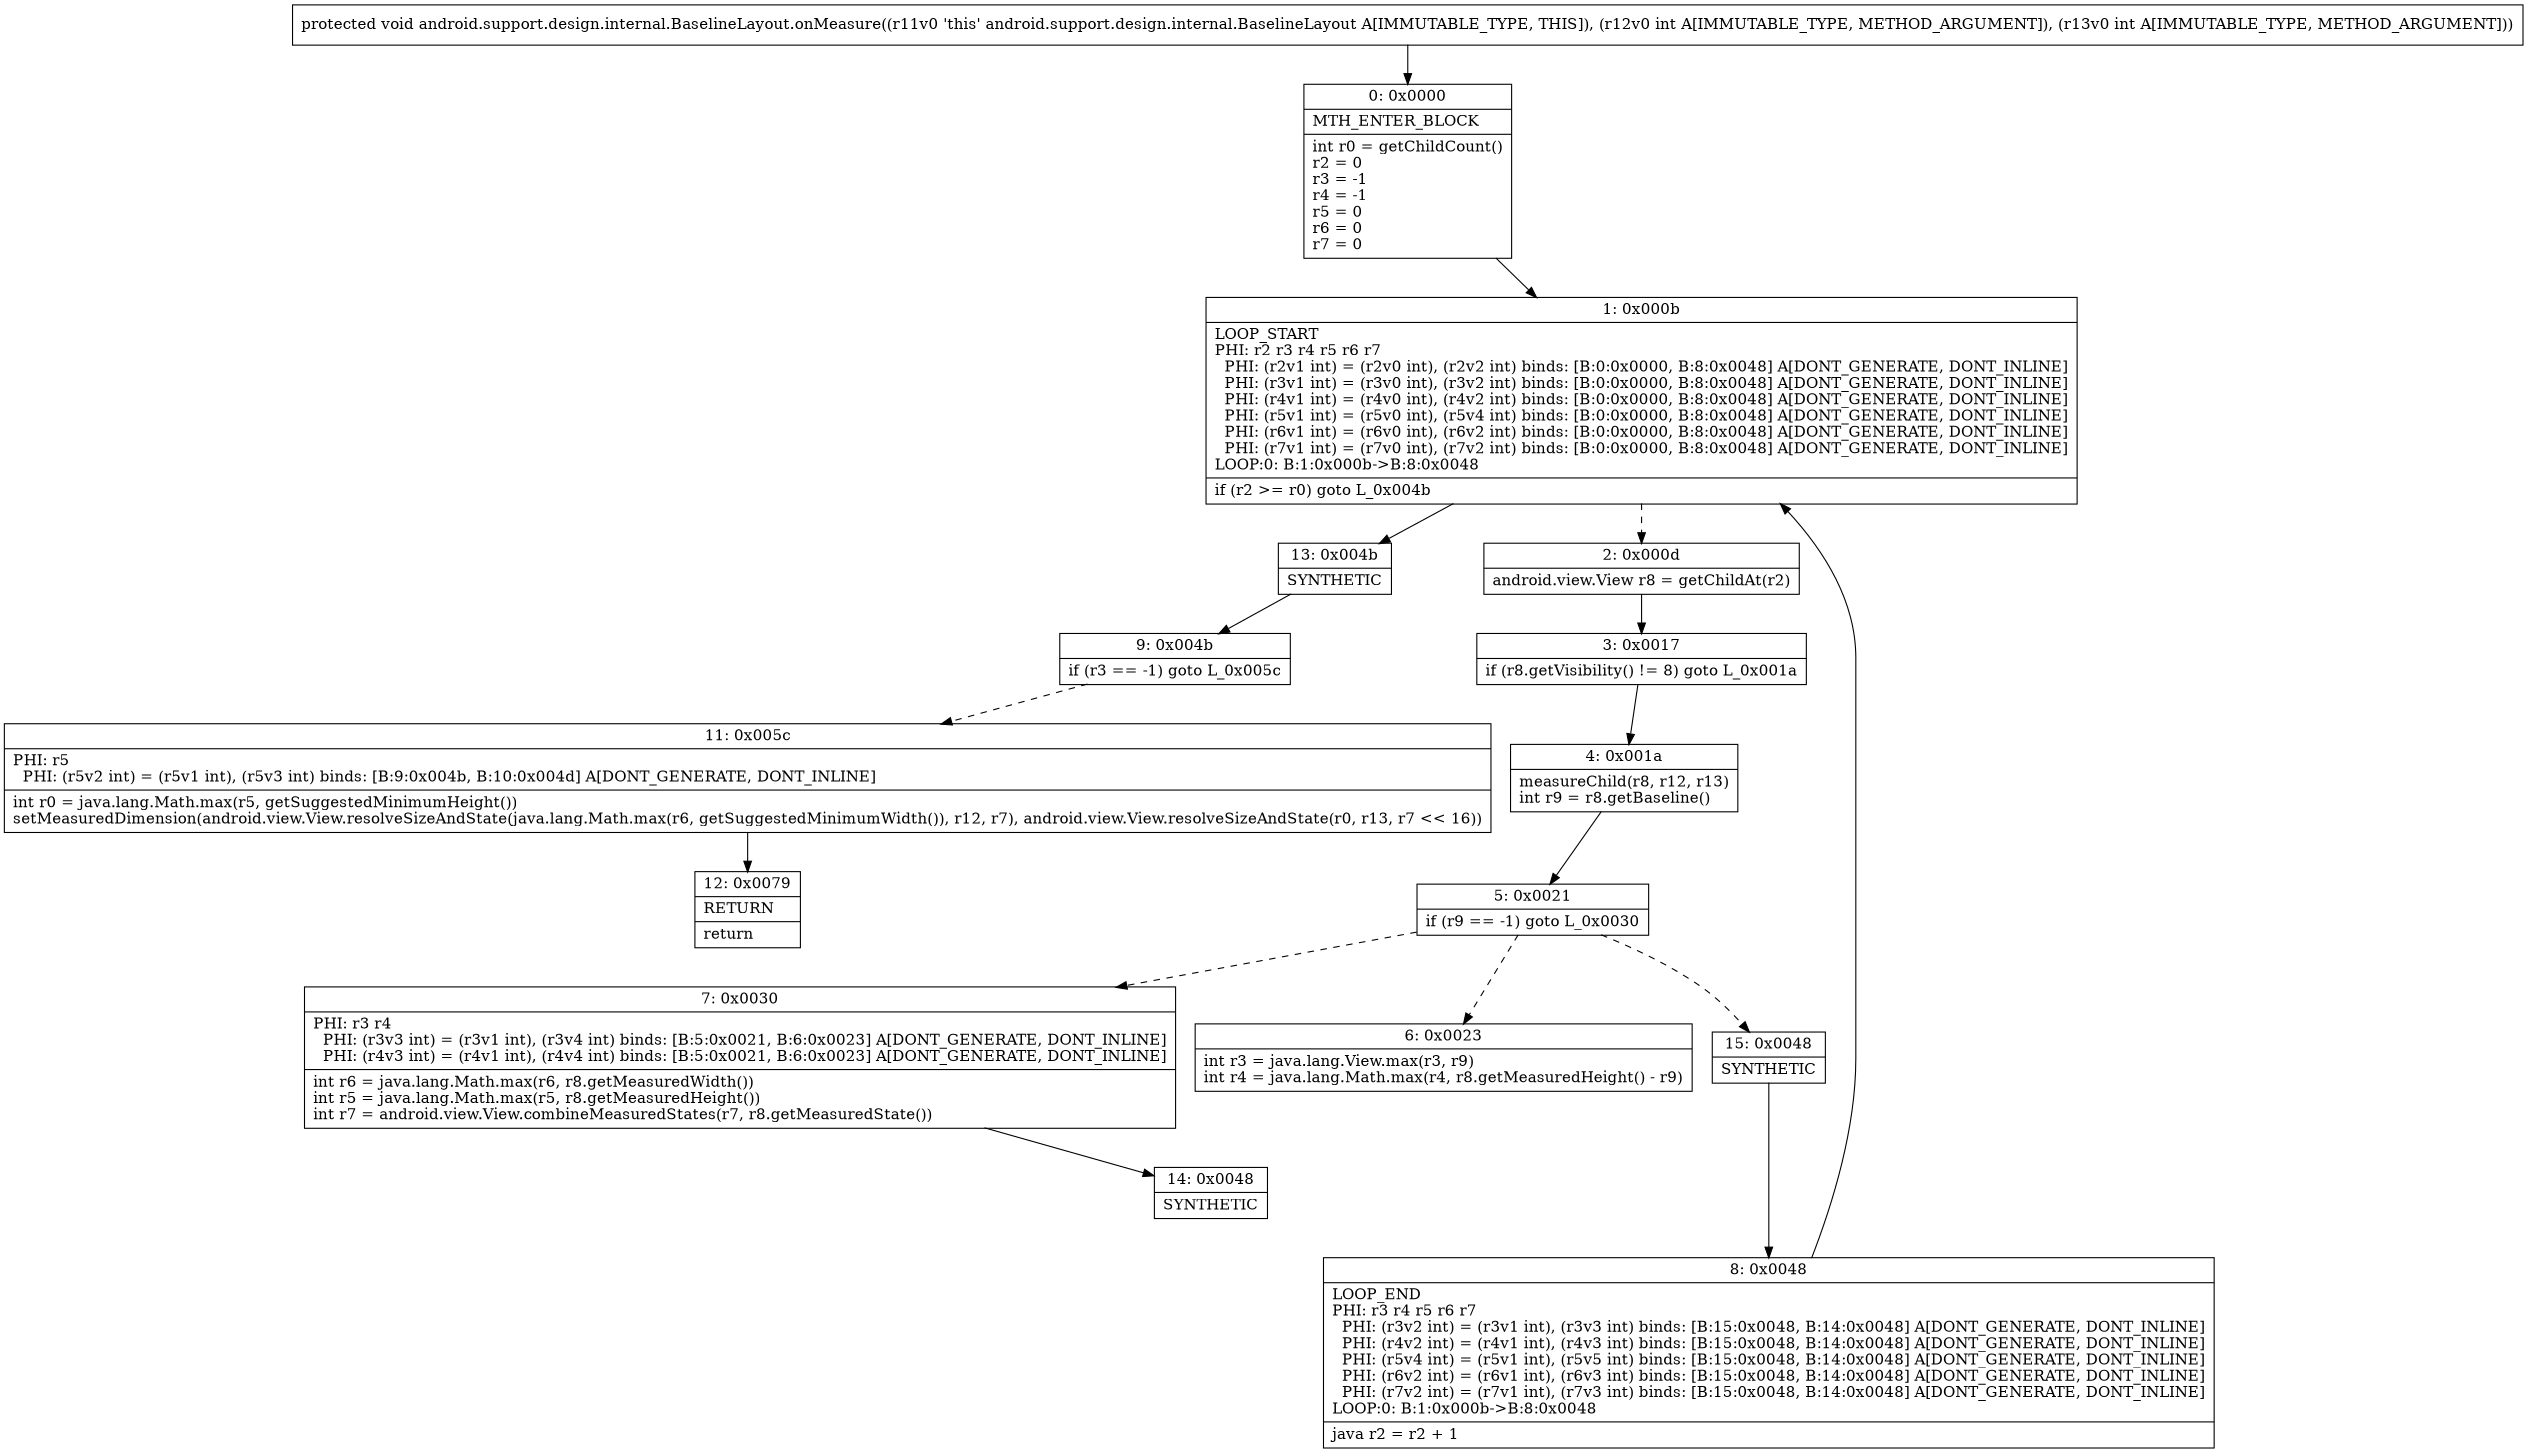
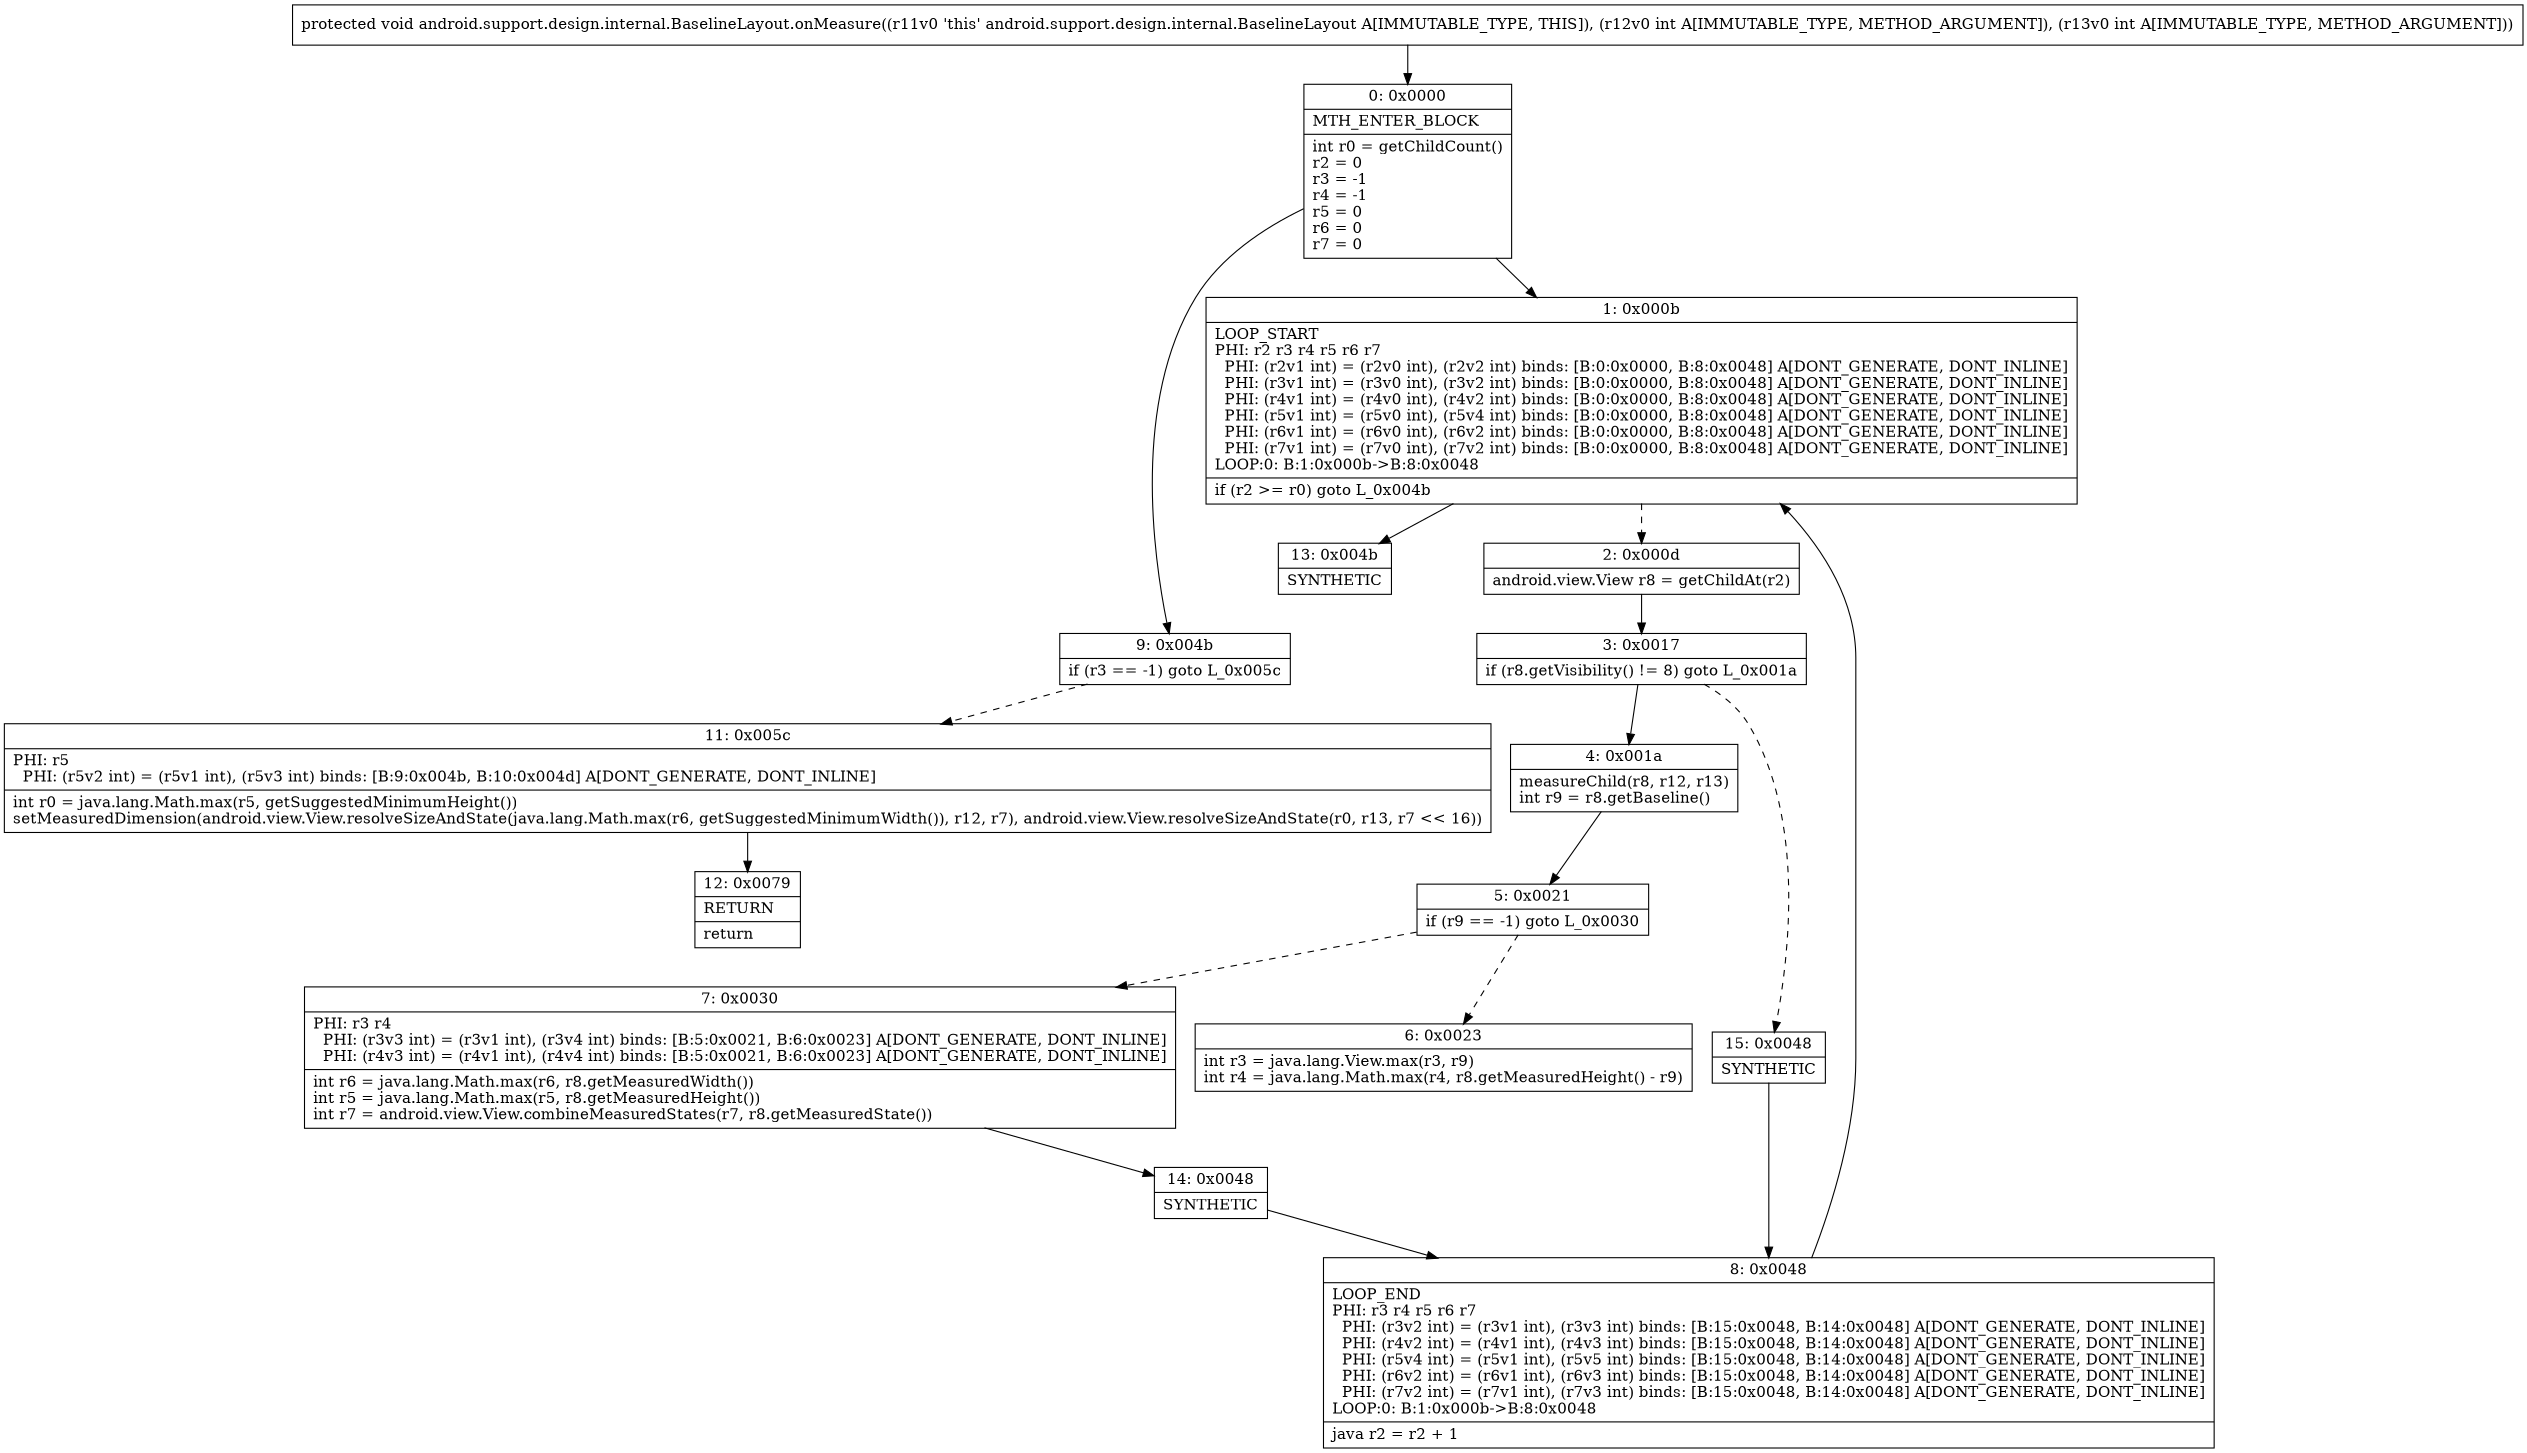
(1260, 611) -> (1162, 387)
(1677, 971) -> (1785, 840)
none -> (1347, 1233)
